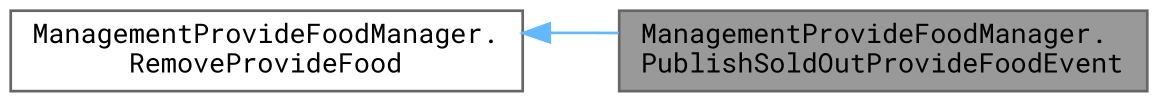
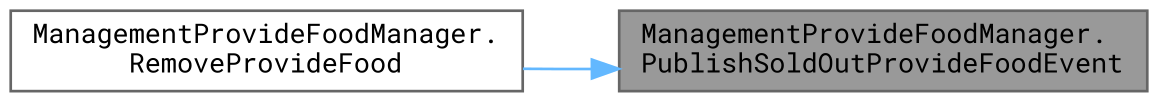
(584, 33) -> (557, 69)
